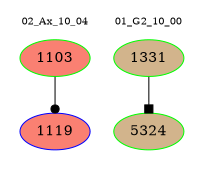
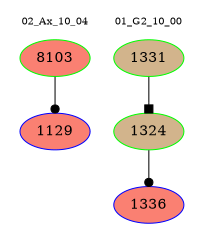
(55, 58) -> (55, 58)
(55, 132) -> (55, 132)
(149, 132) -> (149, 132)
none -> (149, 205)
